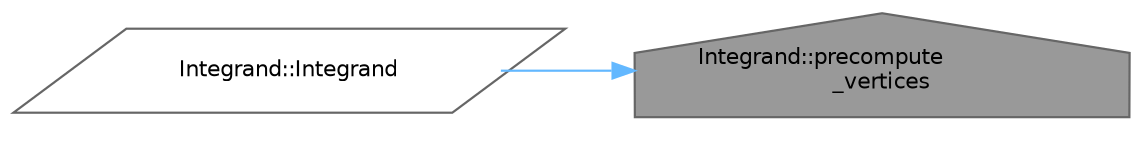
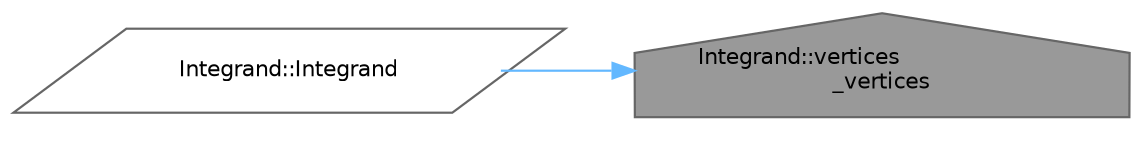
(882, 71) -> (882, 71)
